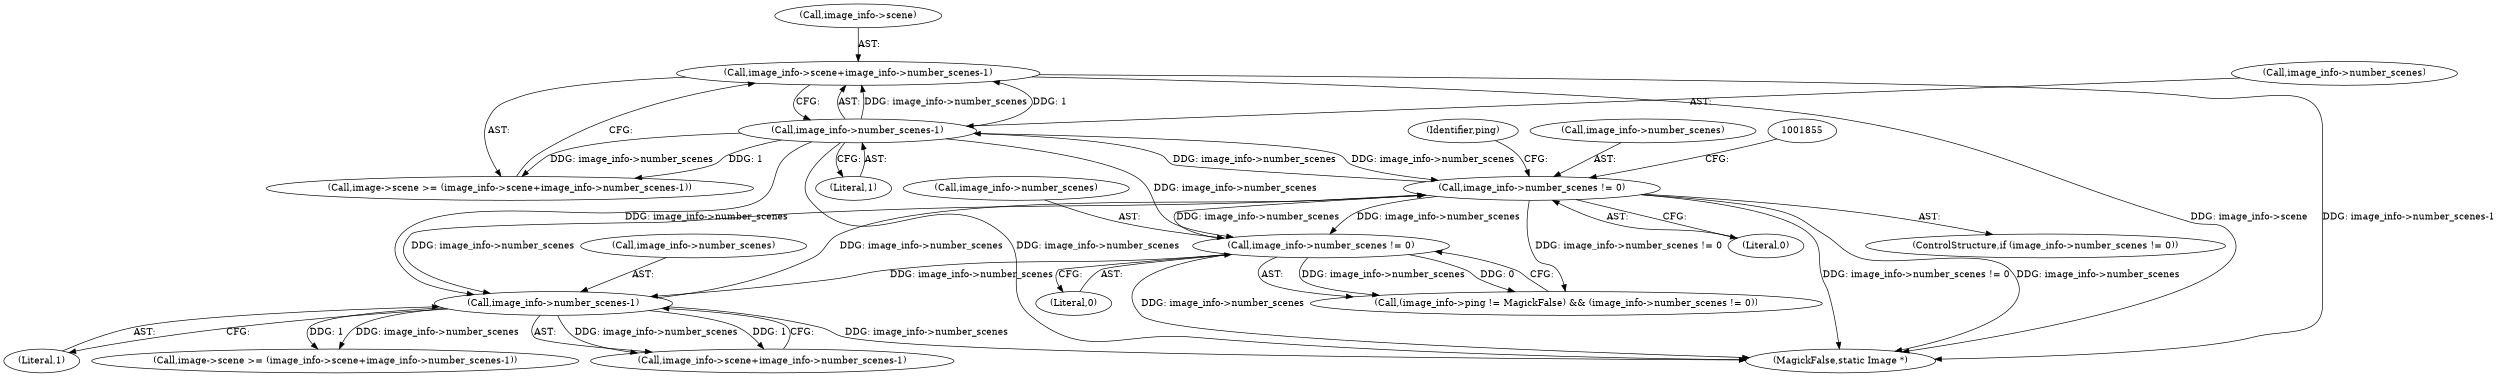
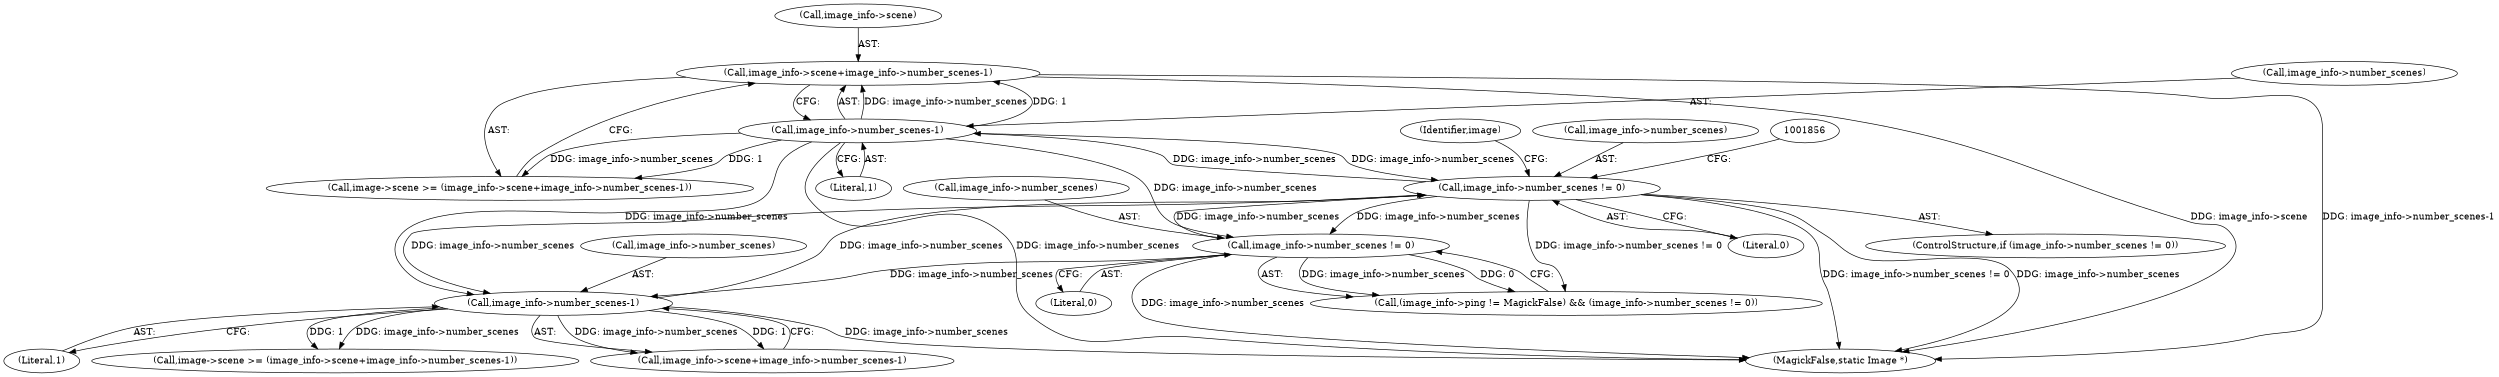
(1463, 131) -> (1461, 131)
(1802, 131) -> (1805, 131)
